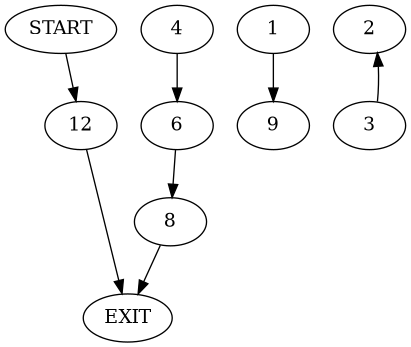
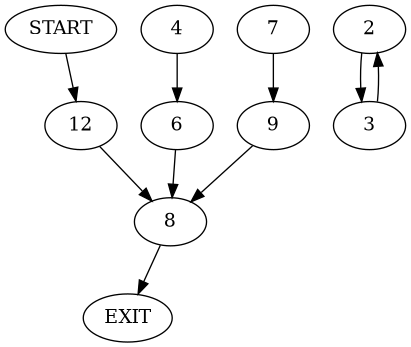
(273, 29) -> (273, 29)
none -> (361, 71)
none -> (227, 169)
(103, 215) -> (121, 169)
